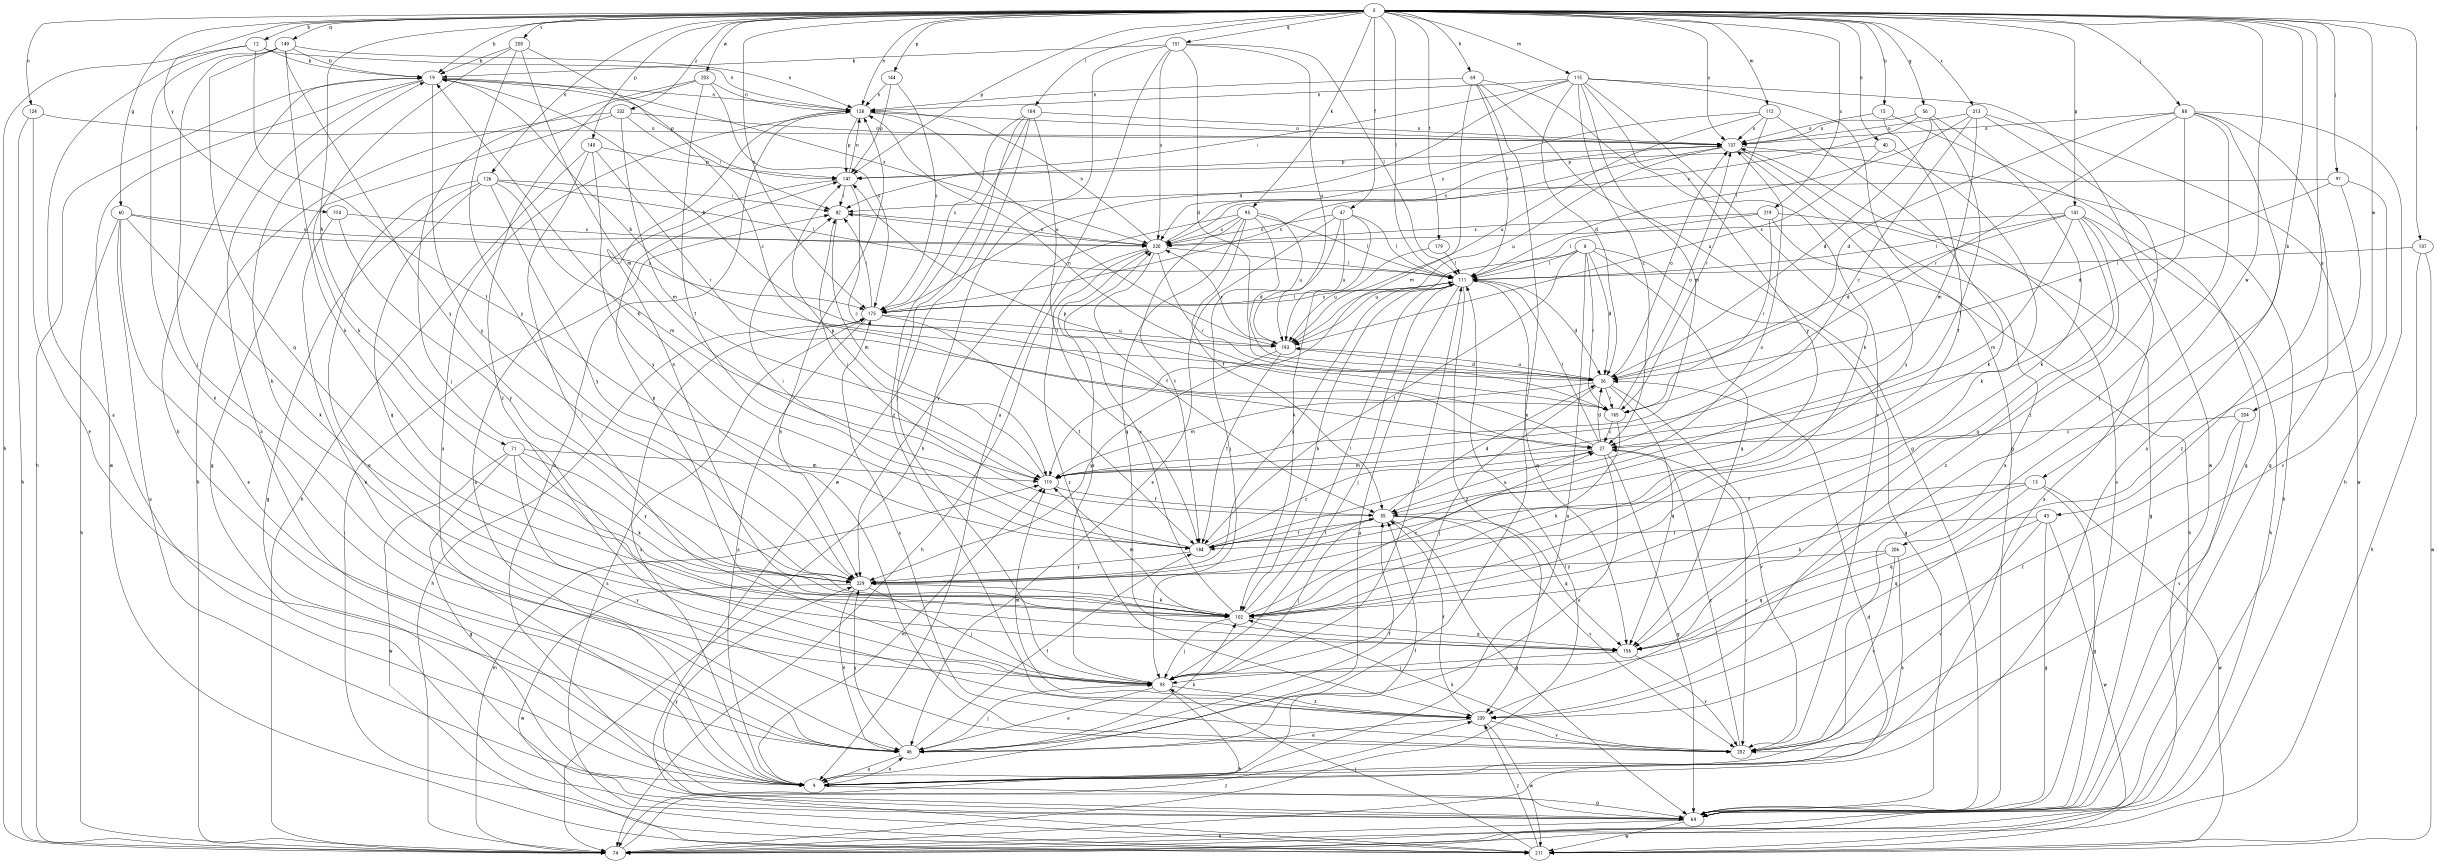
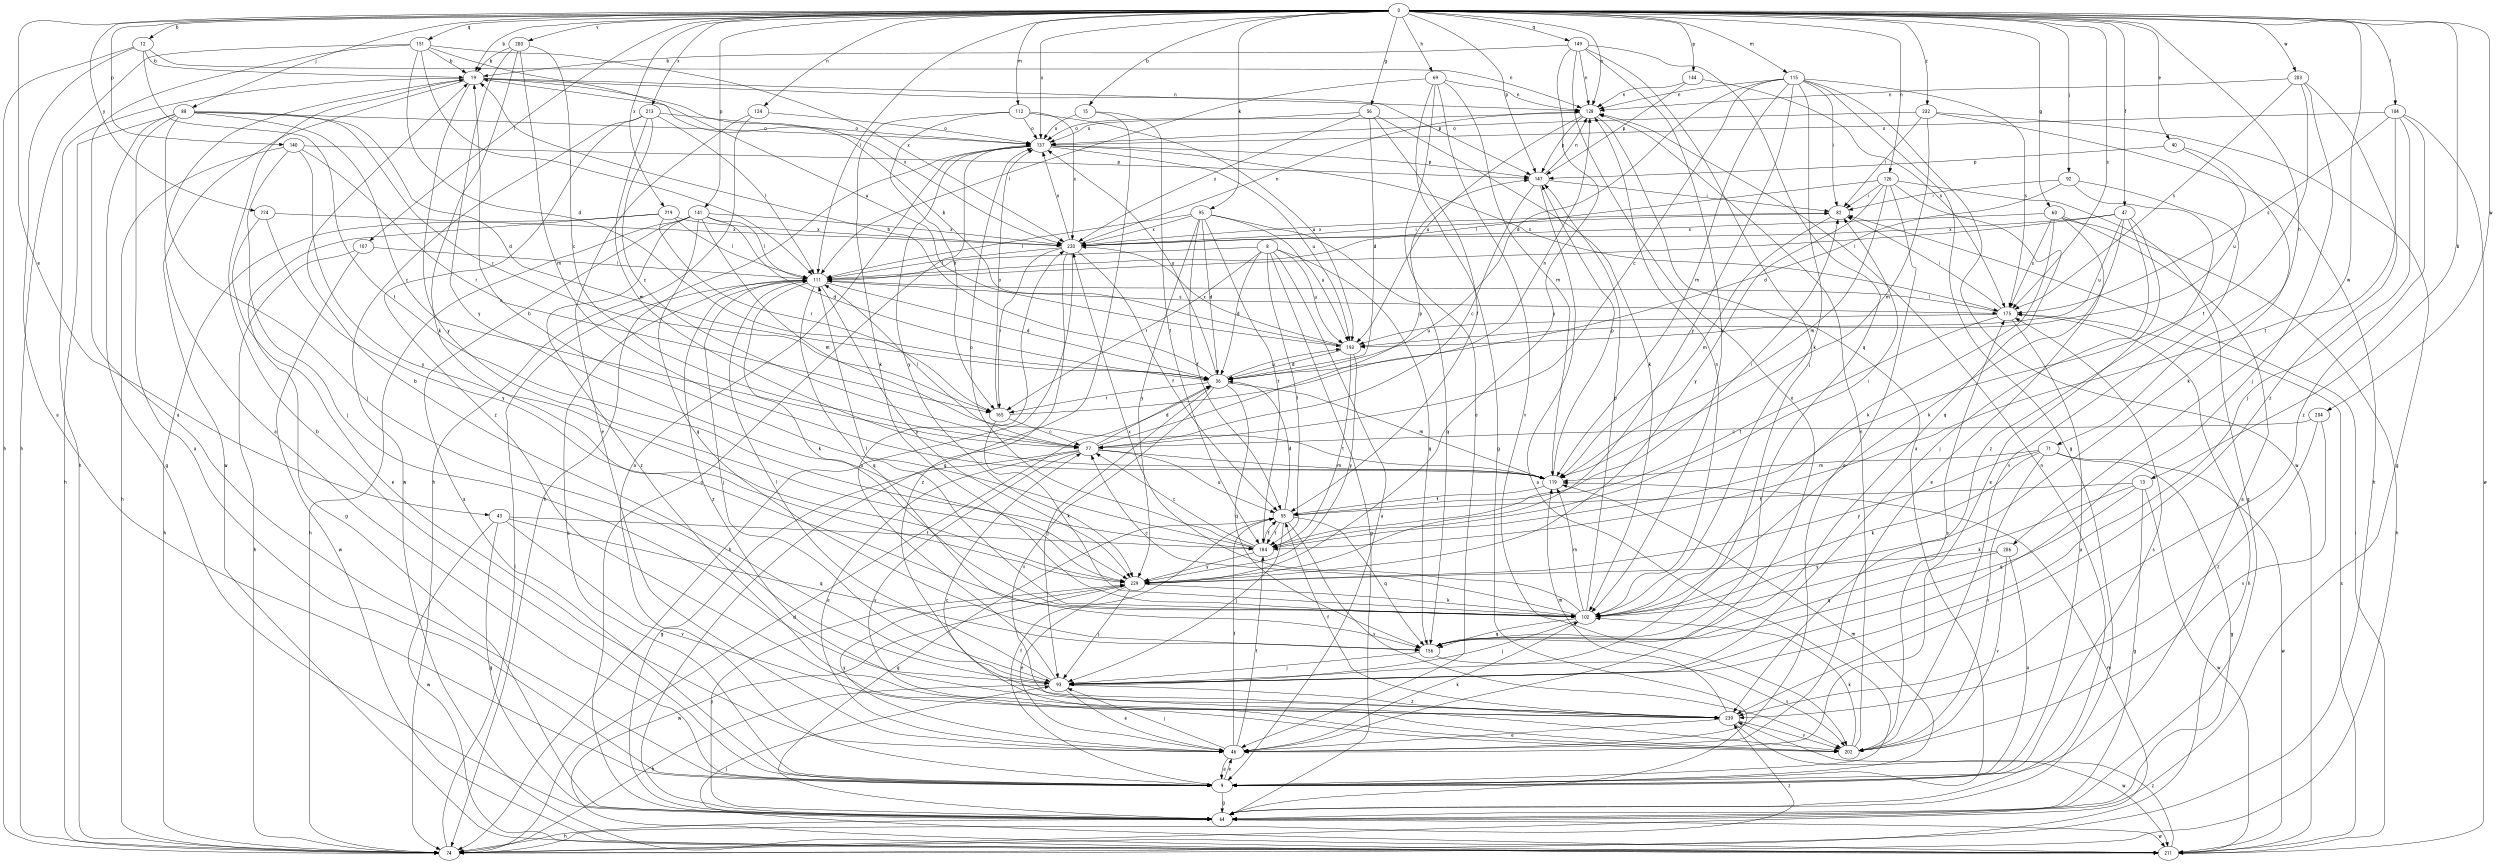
(1439, 246) -> none
